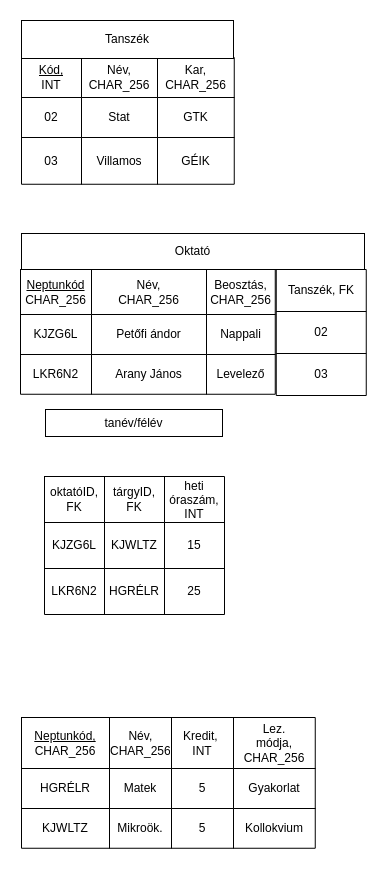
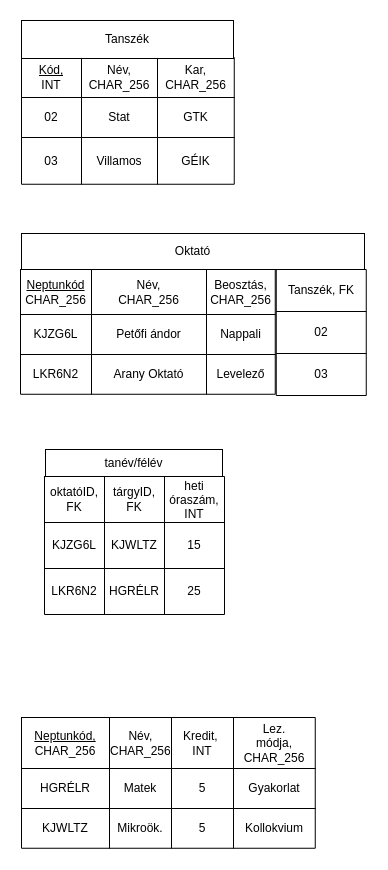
(149, 375) -> (149, 375)
(134, 423) -> (134, 463)
